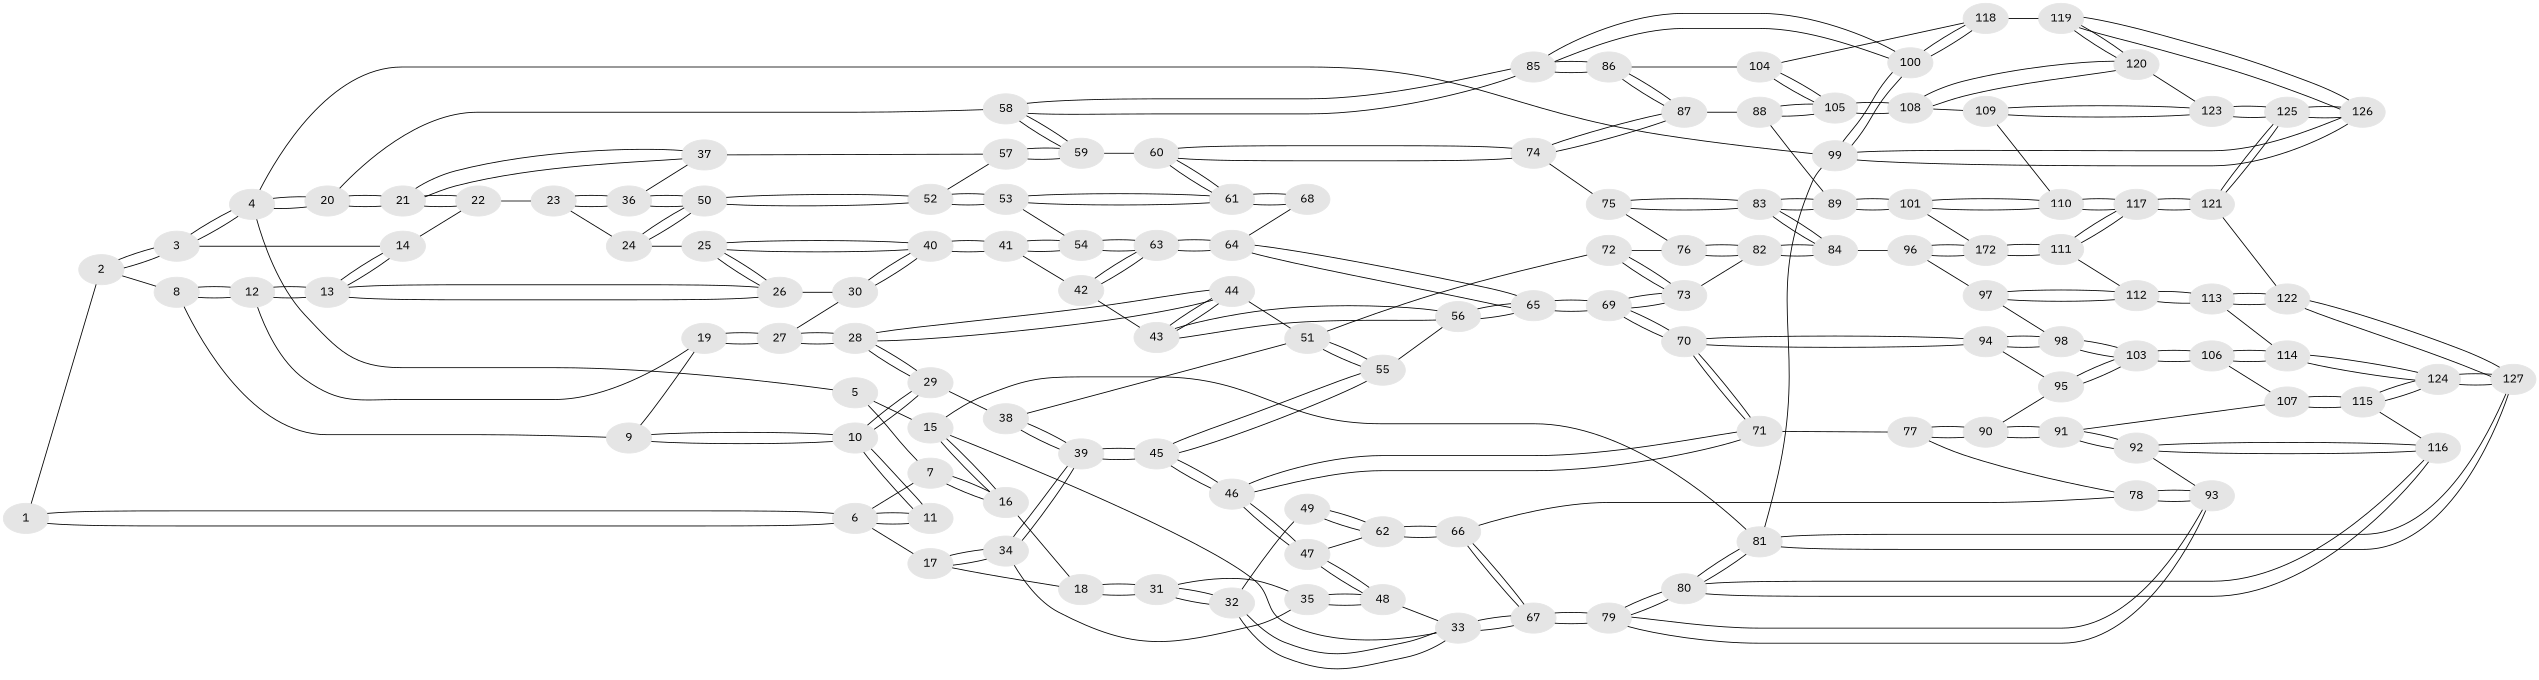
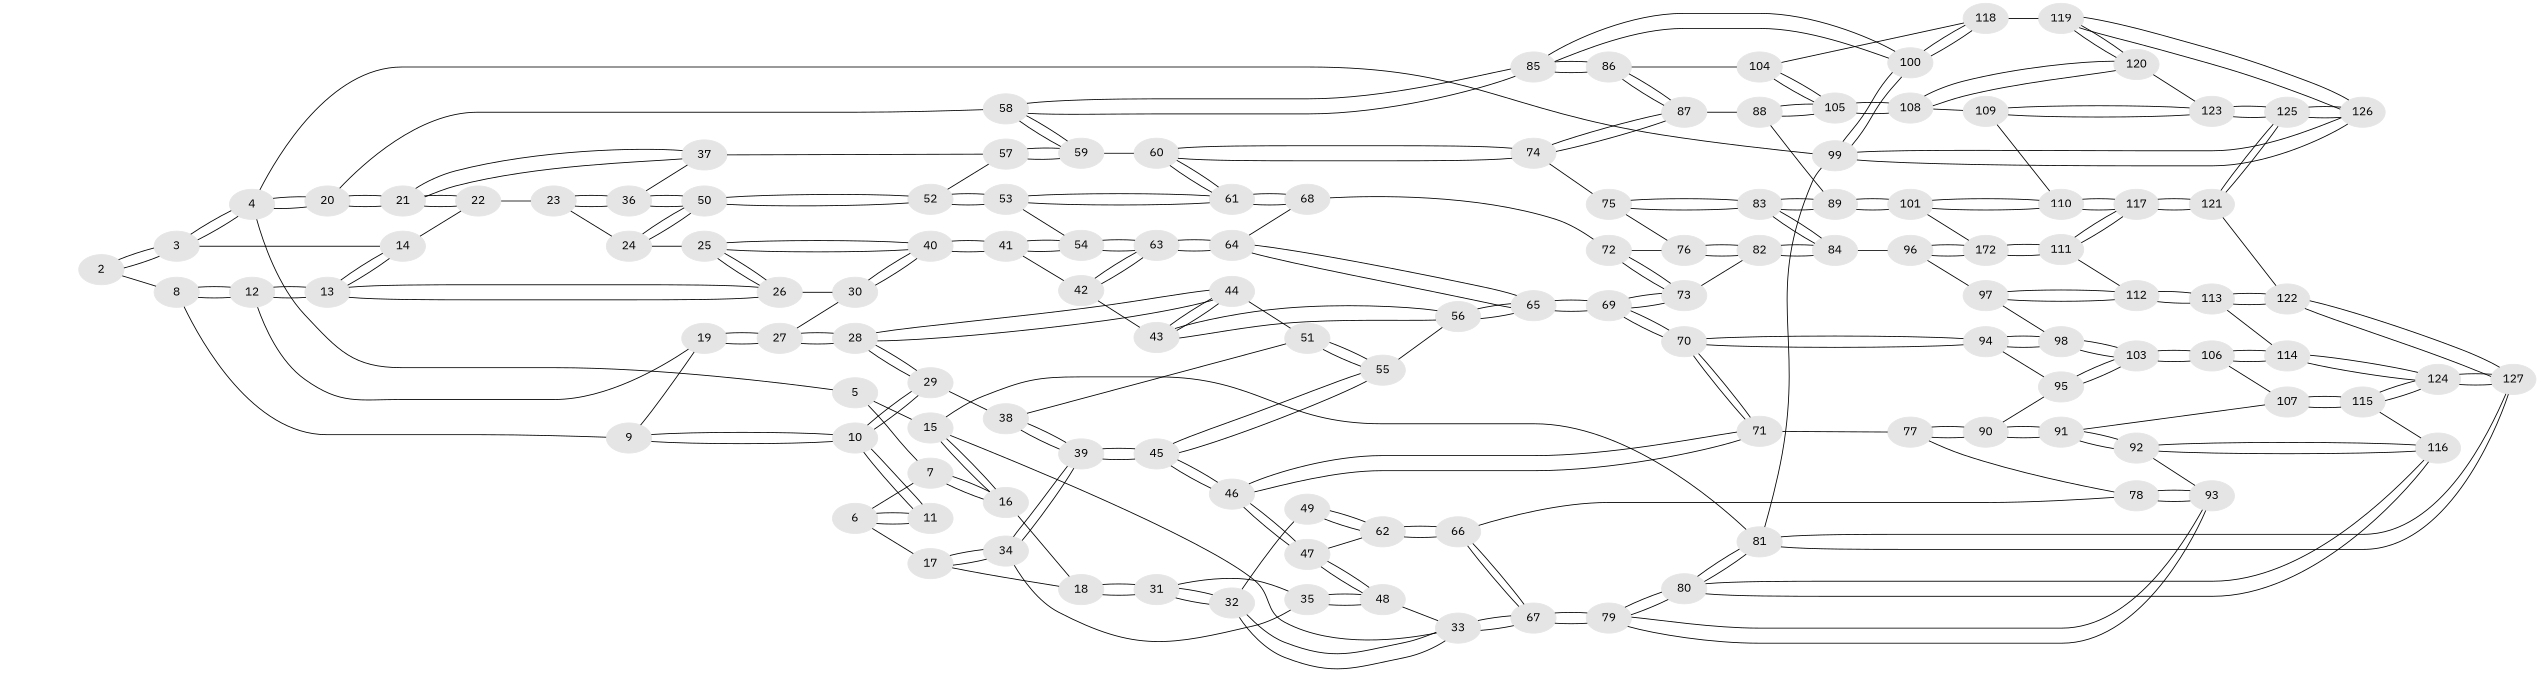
(1456, 288) -> (1465, 201)
(26, 518) -> none
